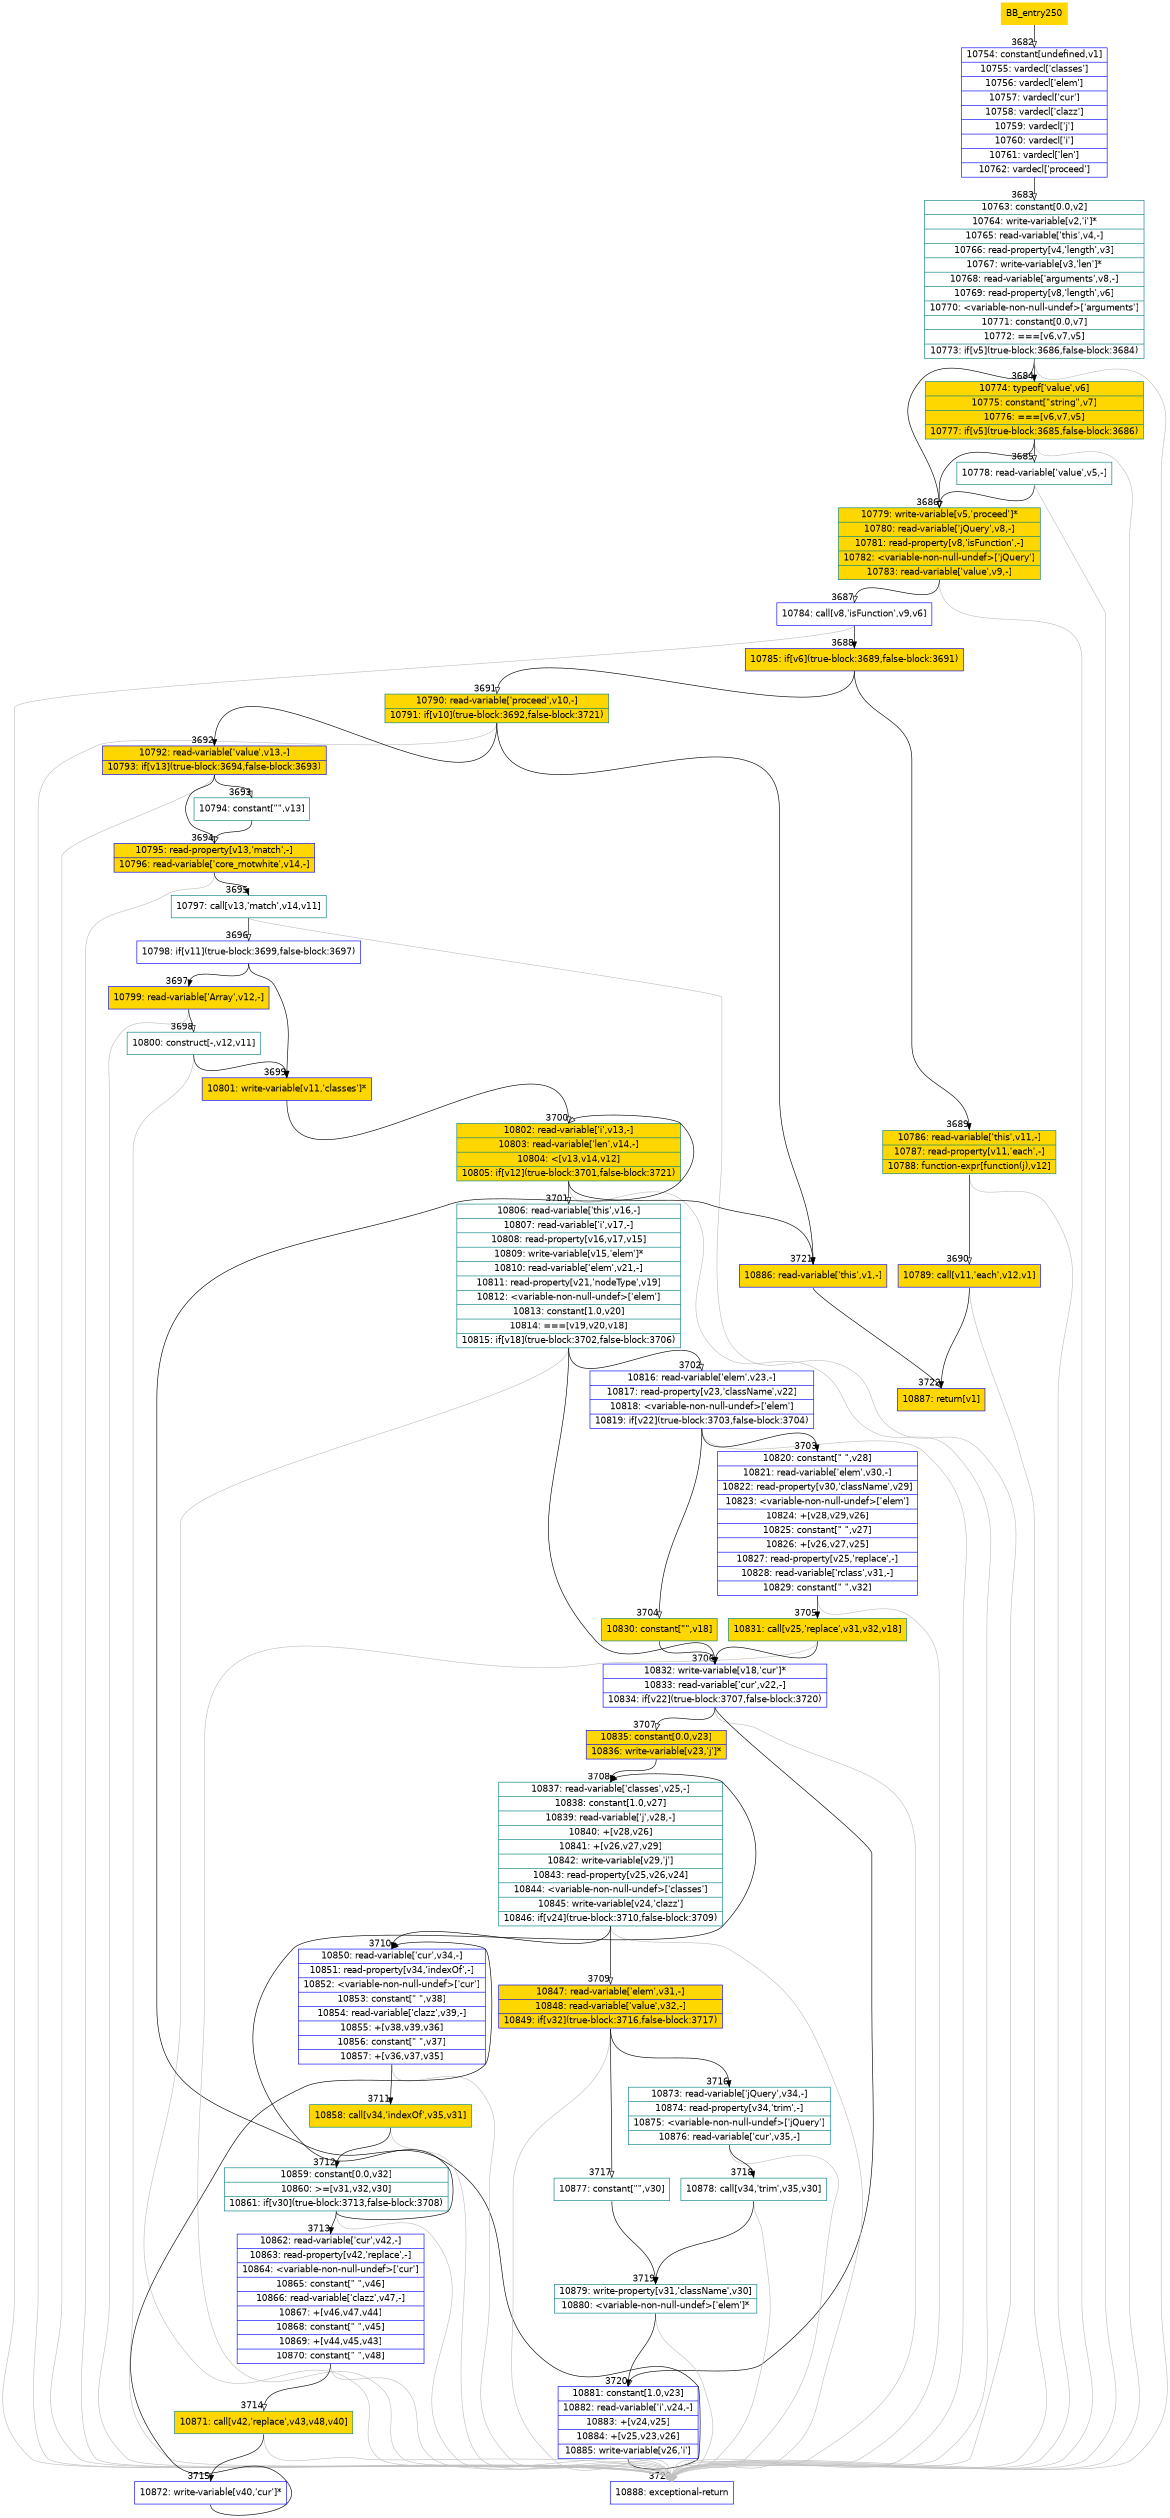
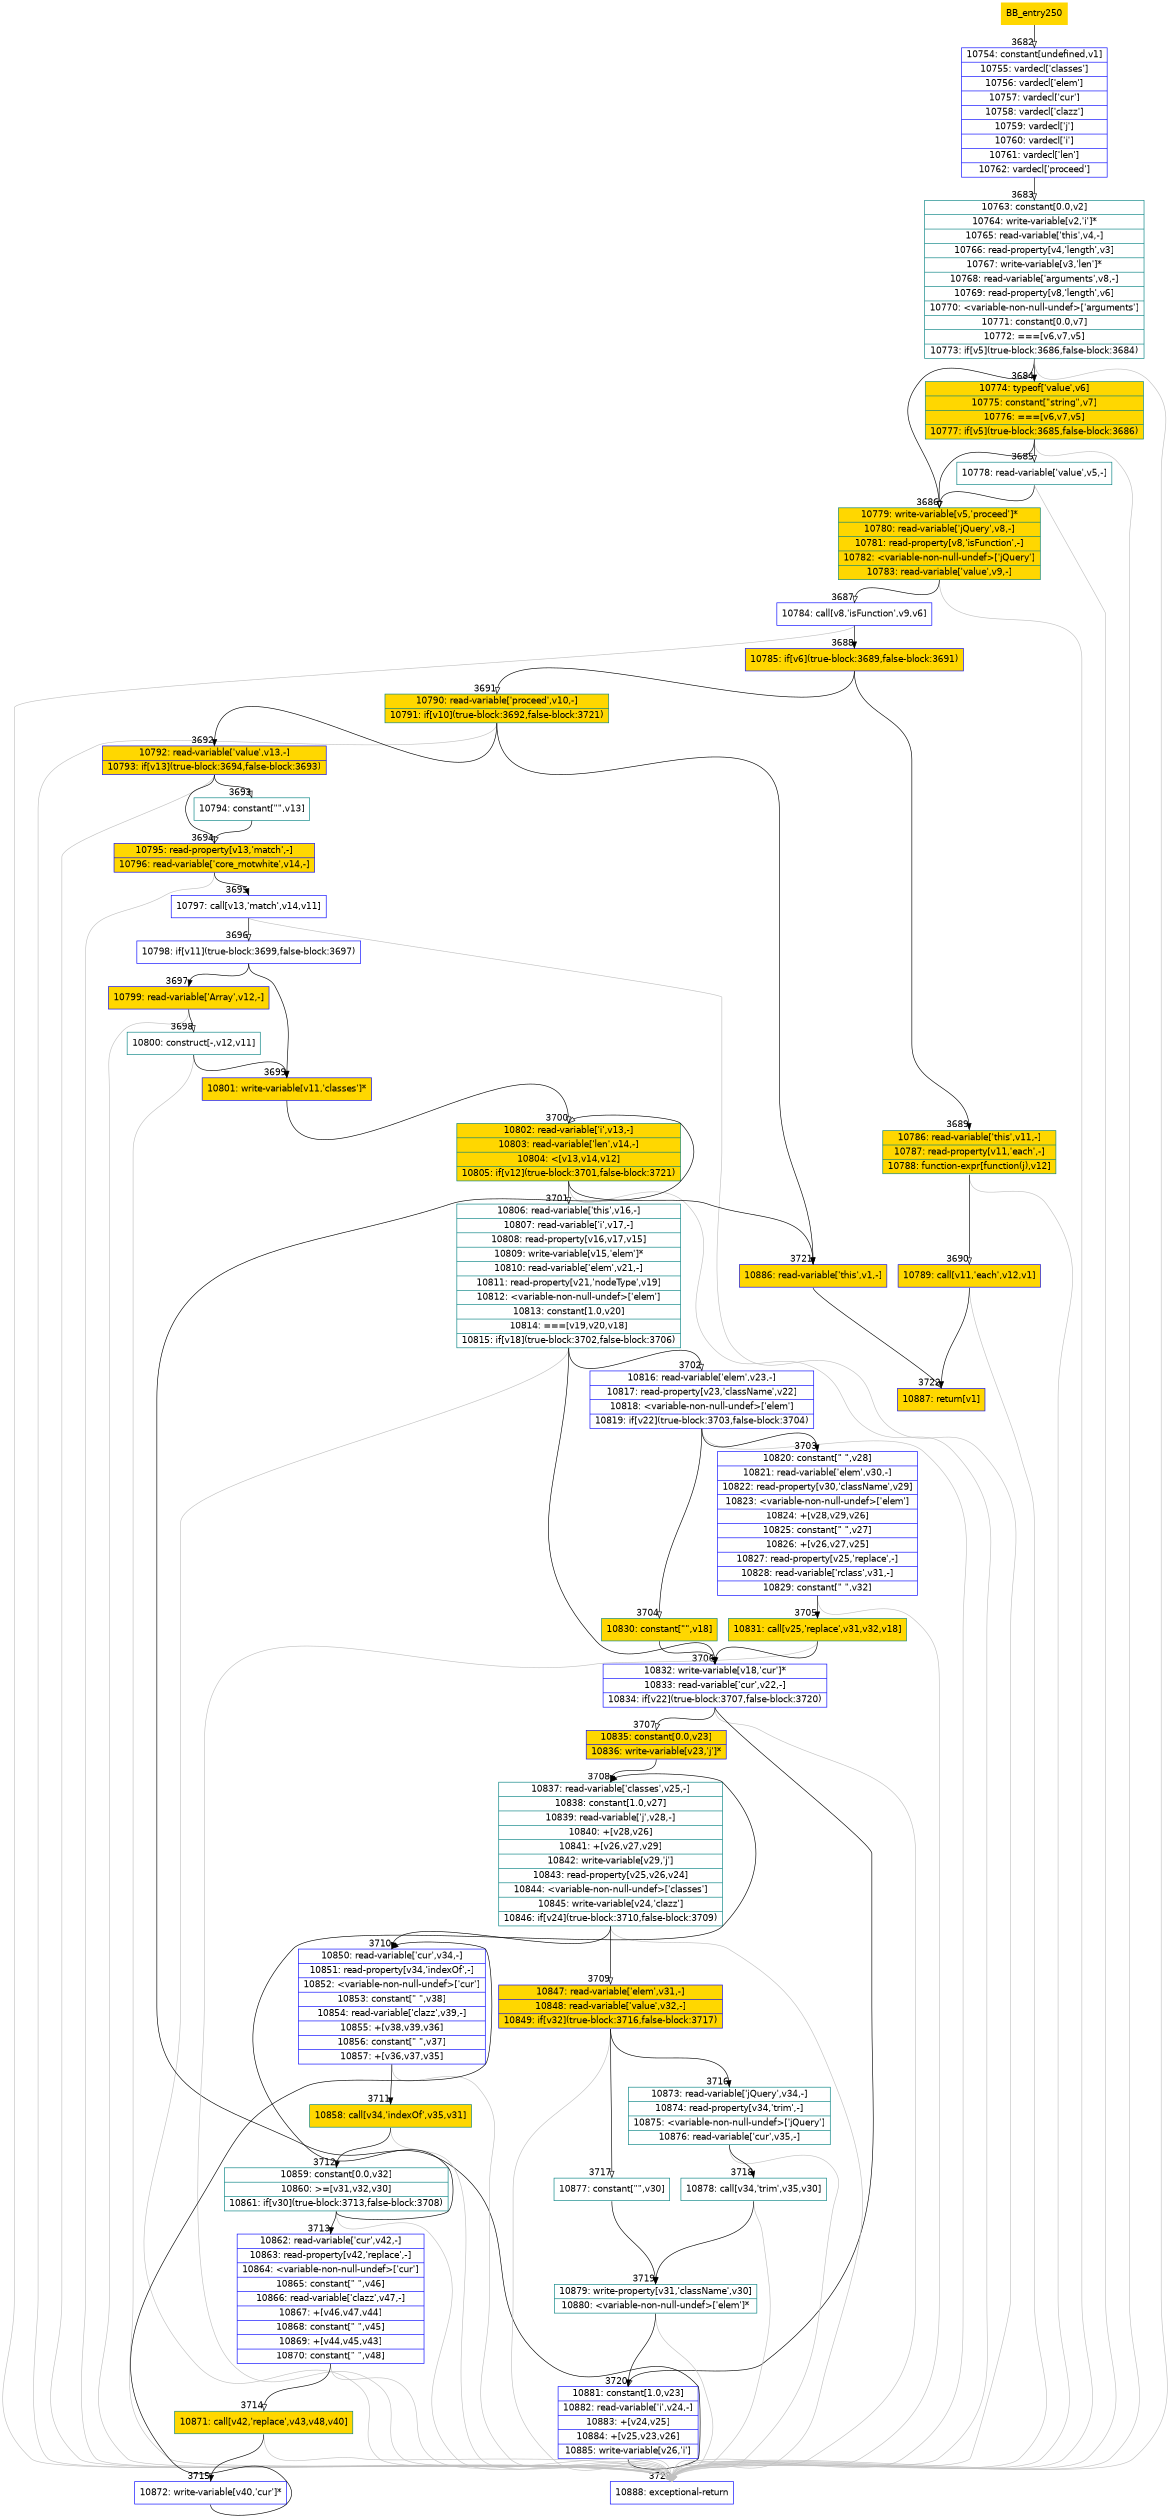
(249, 907) -> (249, 907)
